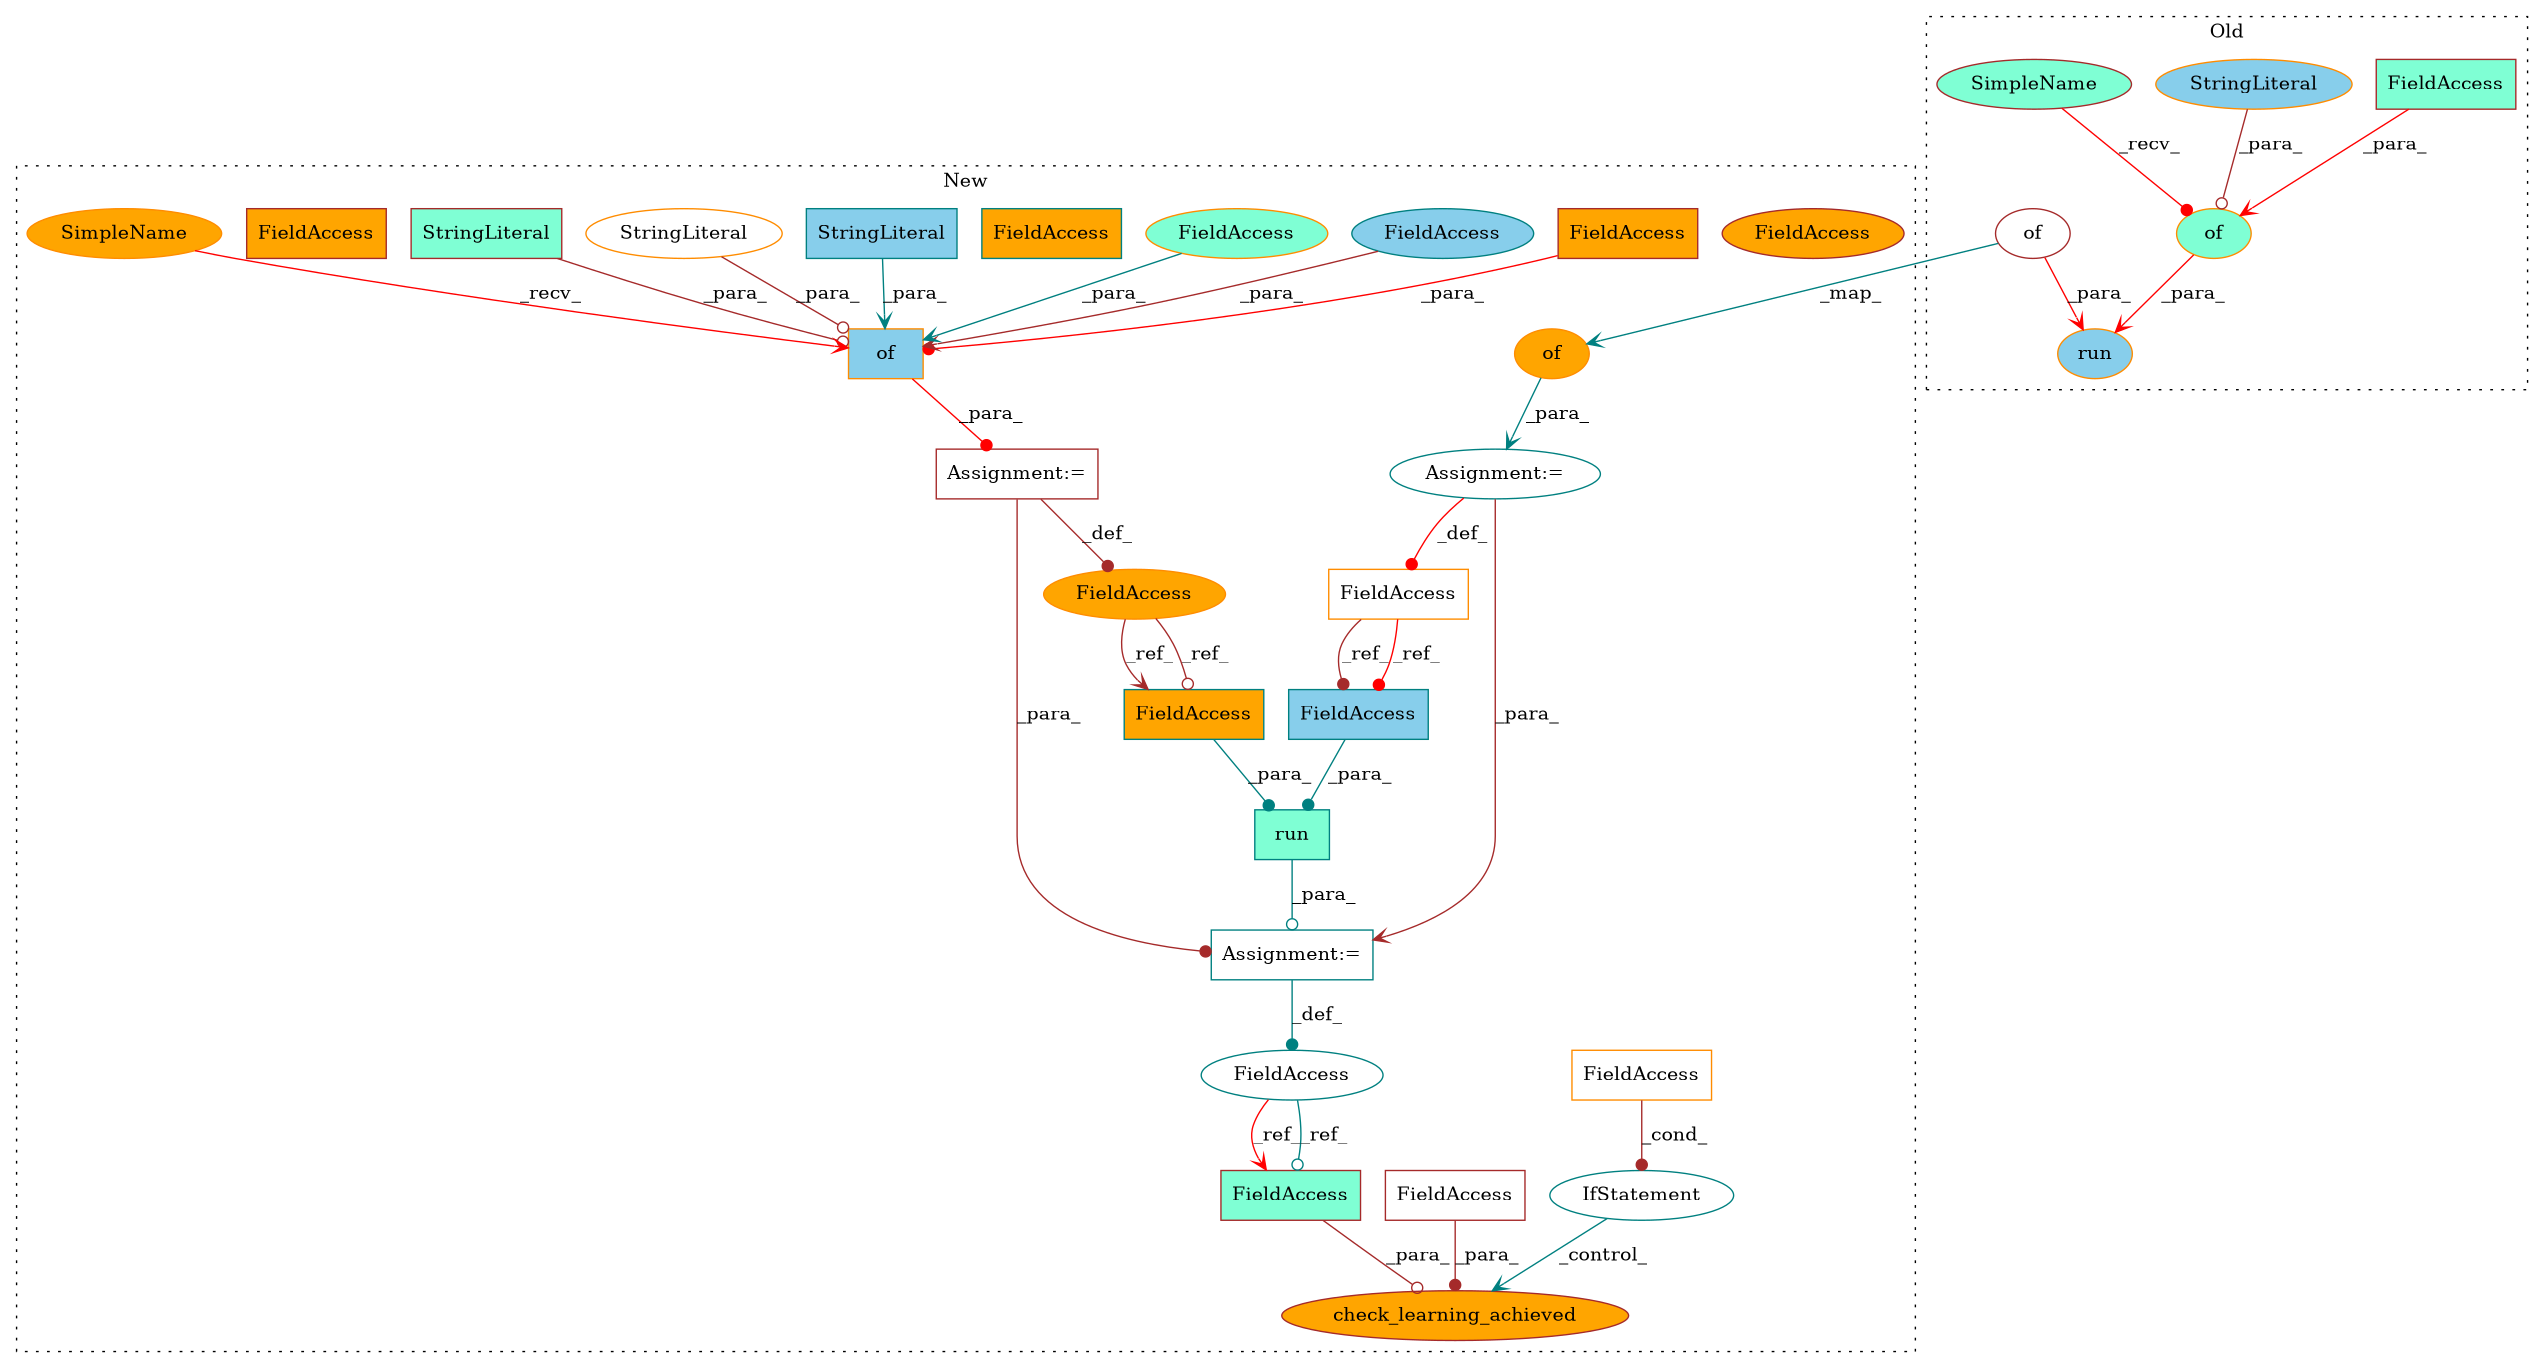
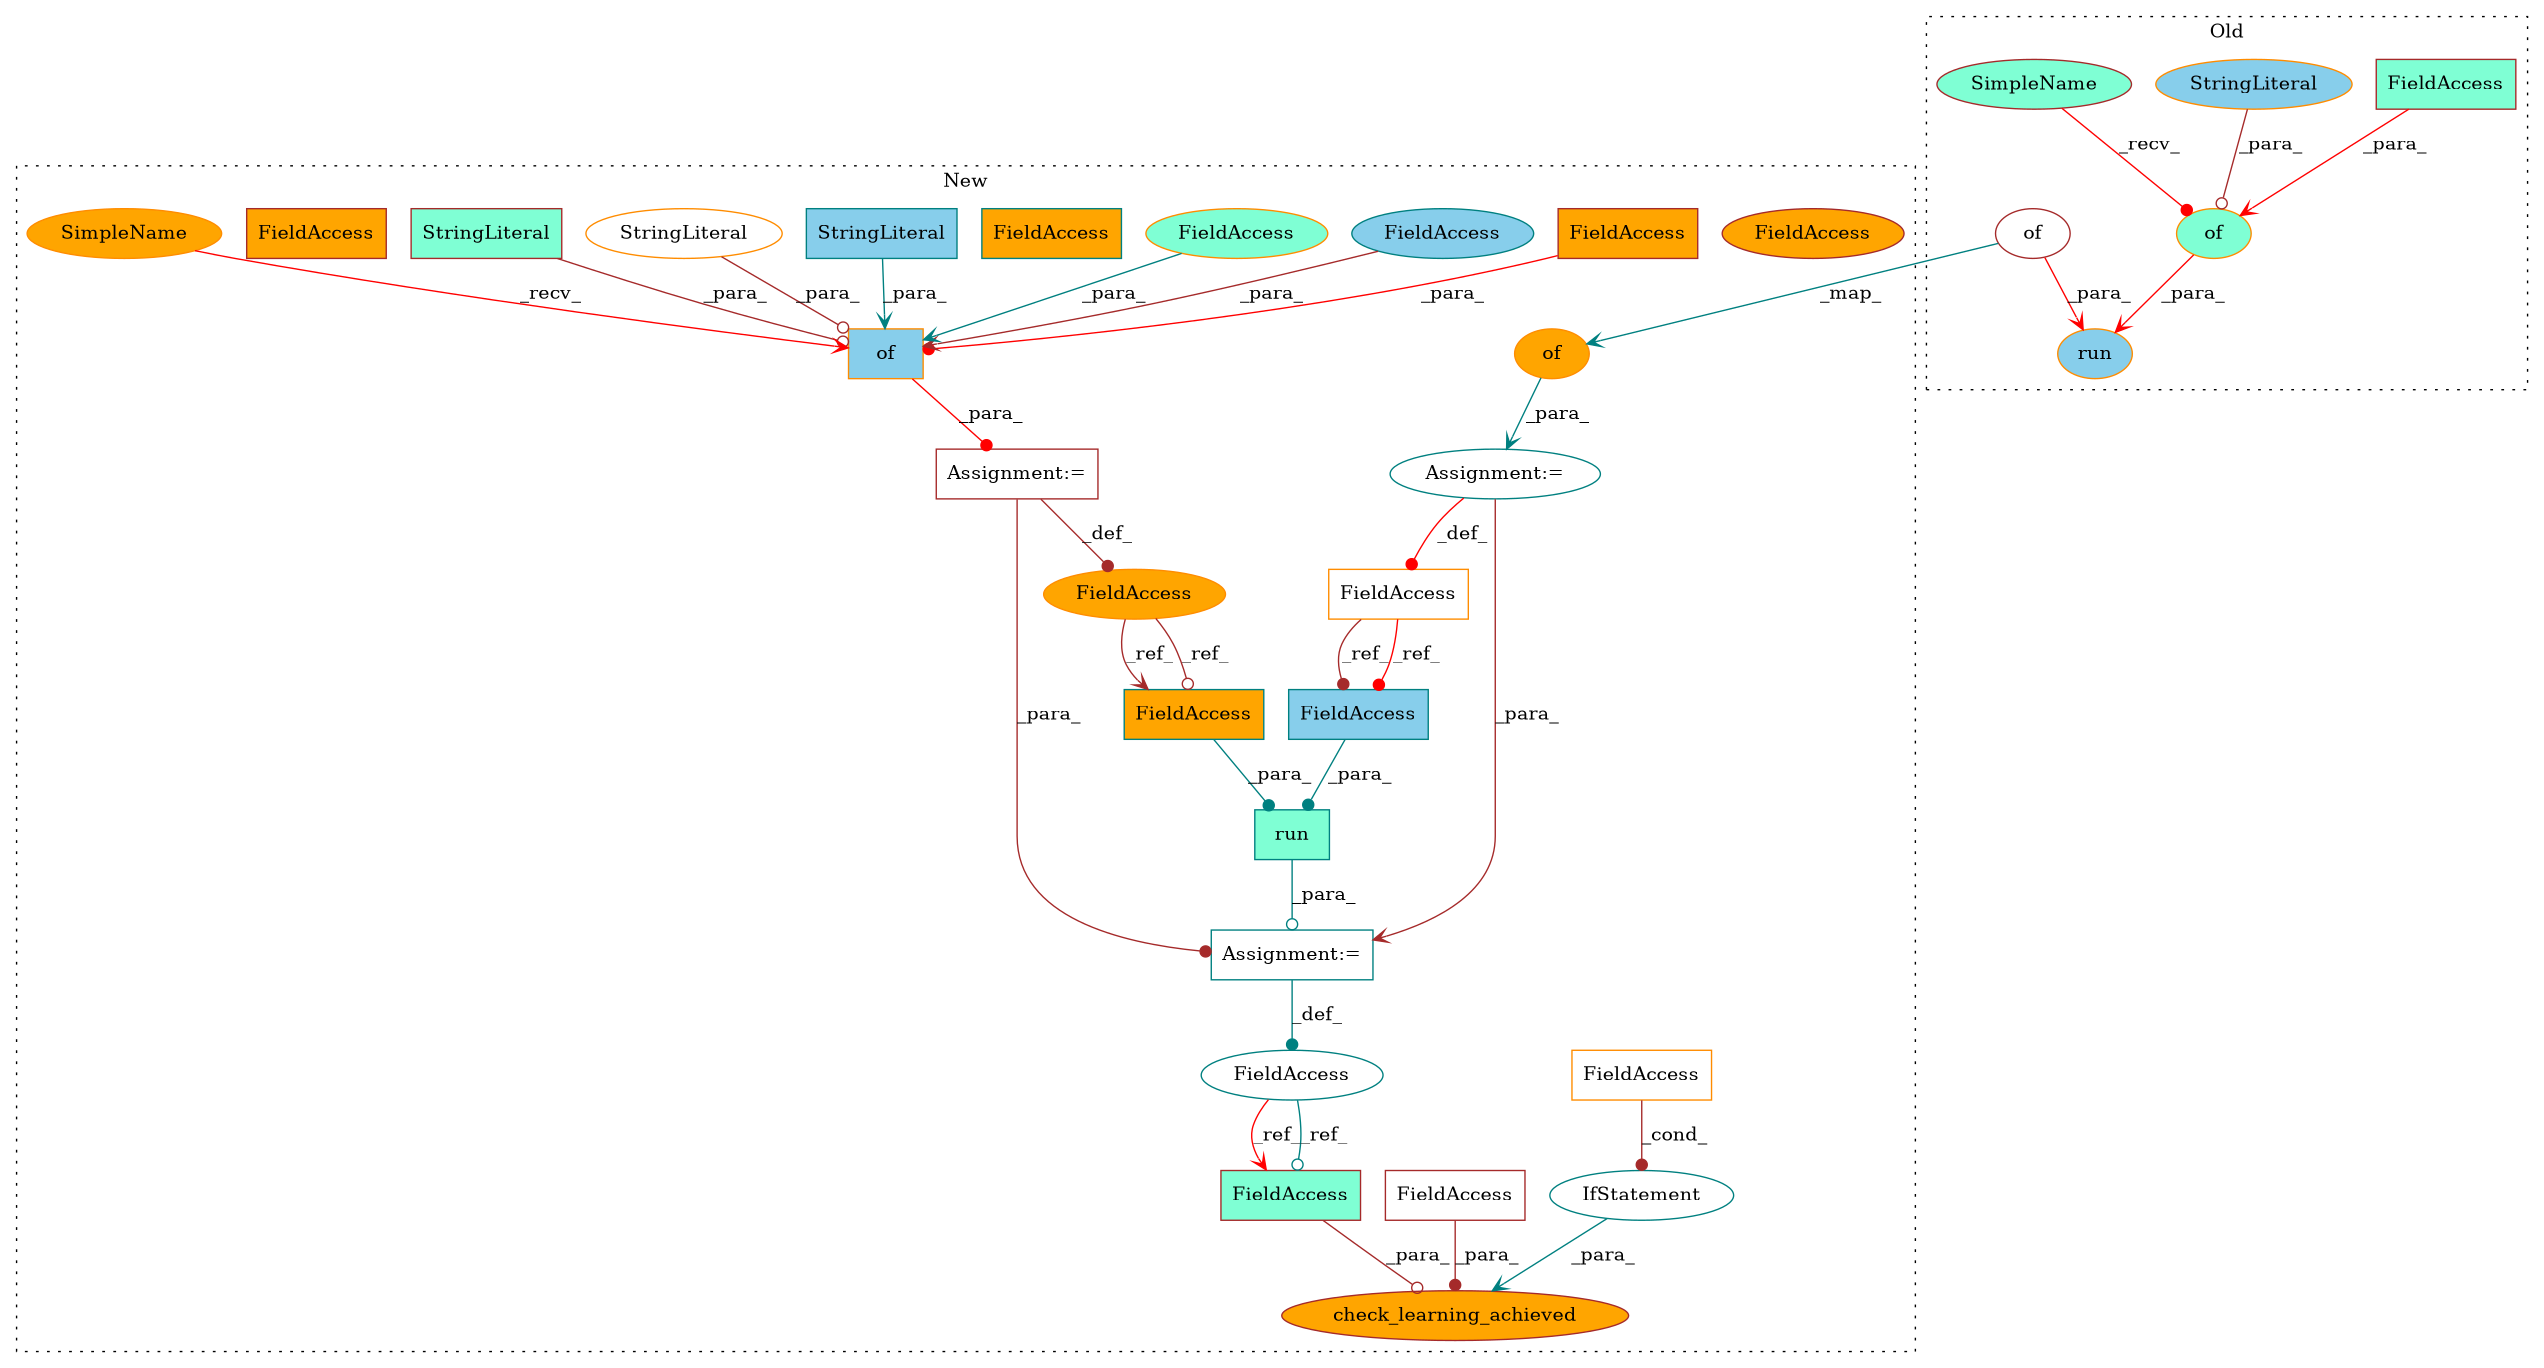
(1603, 1255) -> (1603, 1255)
